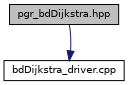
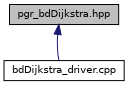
(71, 38) -> (57, 48)
